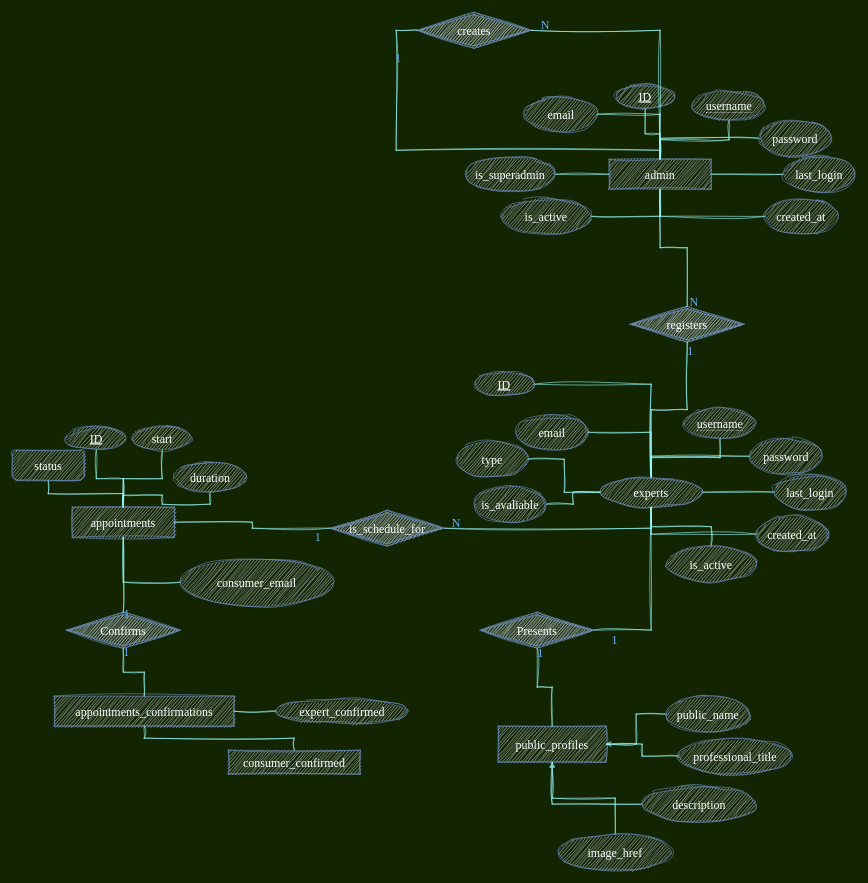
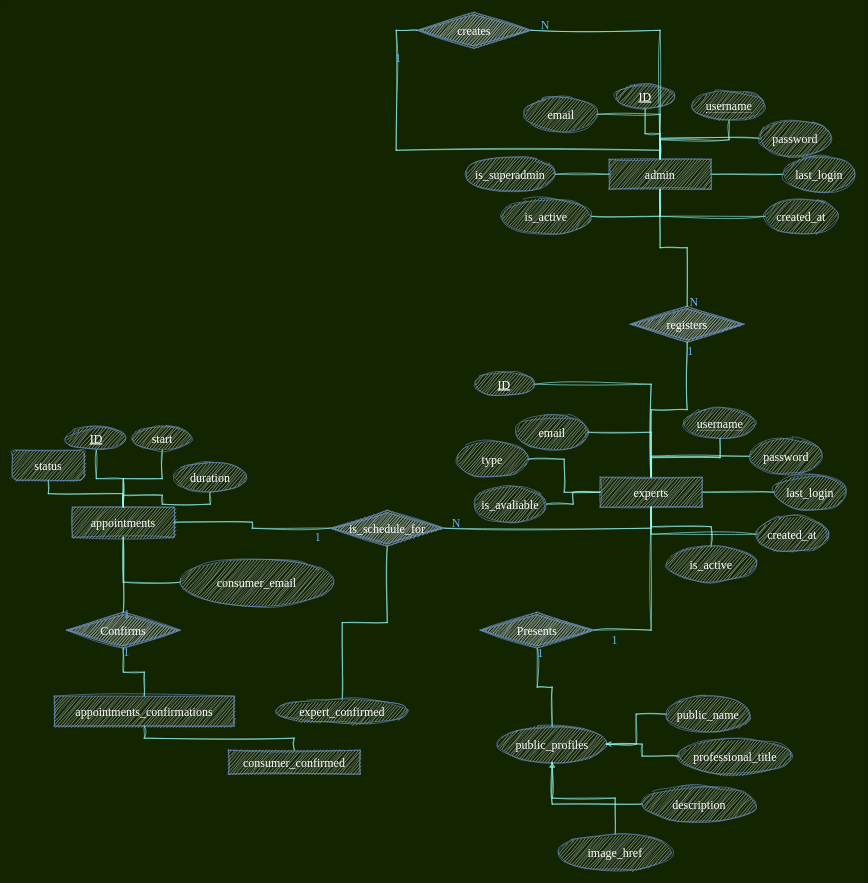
(651, 492) -> (651, 492)
(256, 711) -> (363, 623)
(552, 744) -> (552, 744)
